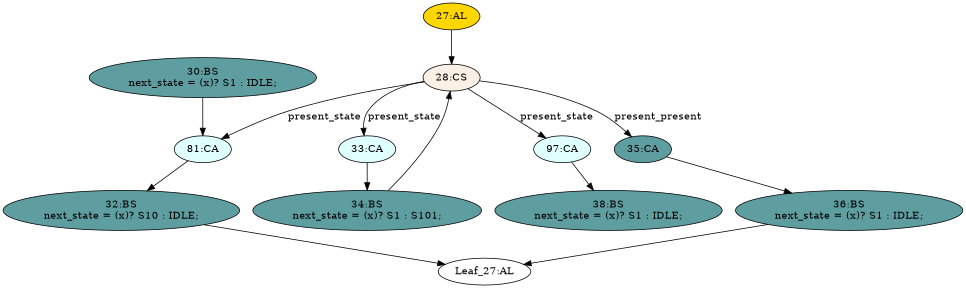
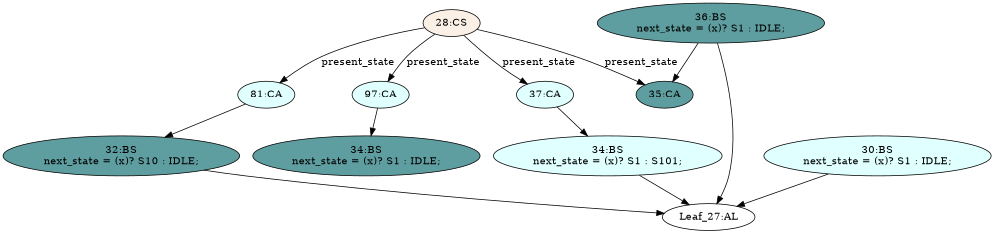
(452, 16) -> none
(203, 78) -> (878, 156)
(203, 113) -> (786, 189)
(658, 117) -> (641, 62)
(367, 149) -> (545, 95)
(425, 149) -> (661, 188)
(725, 174) -> (688, 59)
(367, 210) -> (608, 156)
(609, 210) -> (366, 156)
